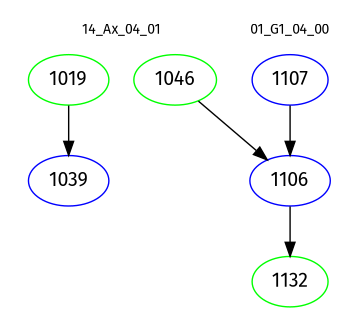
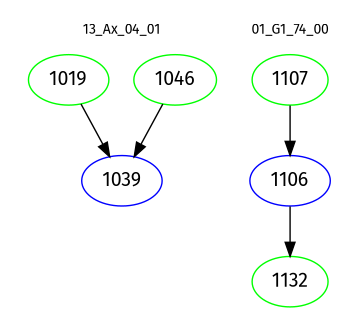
(122, 30) -> (122, 30)
(290, 30) -> (290, 30)
(290, 80) -> (290, 80)
(217, 117) -> (152, 124)
